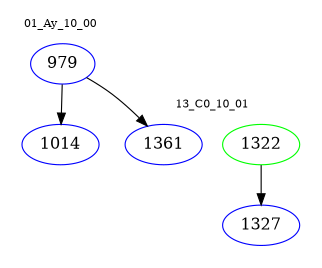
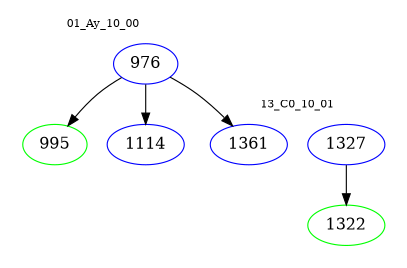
(63, 64) -> (146, 64)
none -> (55, 145)
(61, 145) -> (146, 145)
(261, 179) -> (346, 179)
